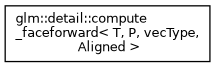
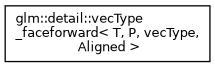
(108, 34) -> (108, 34)
